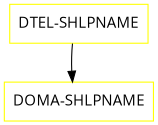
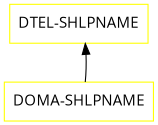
(72, 57) -> (86, 68)
